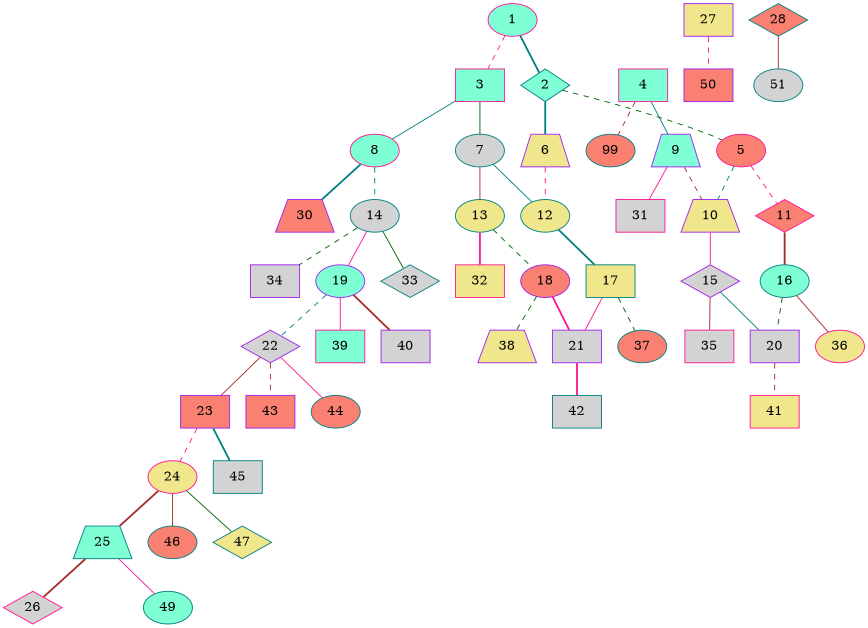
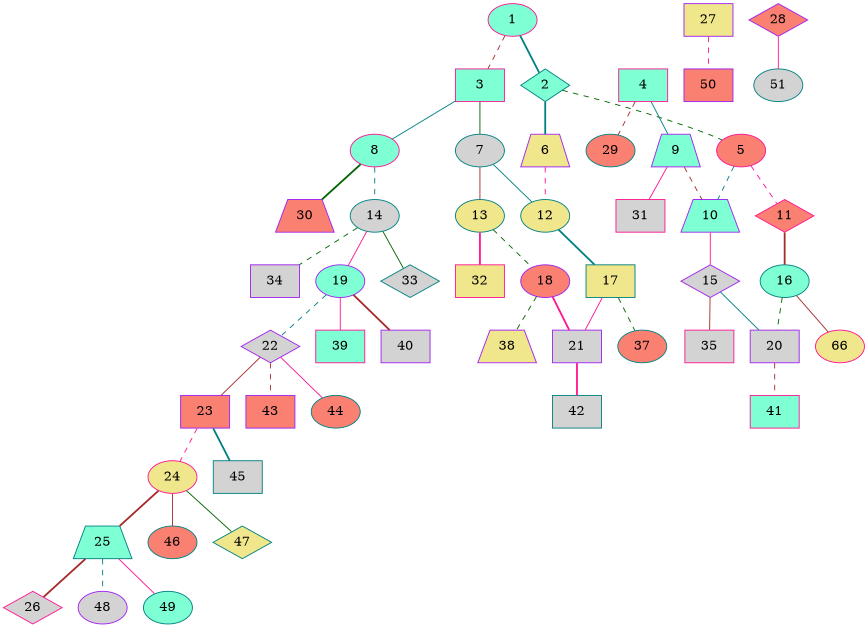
(778, 20) -> (778, 20)
(496, 52) -> (496, 52)
(778, 53) -> (778, 53)
(611, 151) -> (611, 151)
(341, 182) -> (341, 182)
(710, 216) -> (710, 216)
(840, 346) -> (840, 346)
(775, 412) -> (775, 412)
none -> (103, 608)
